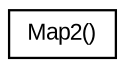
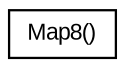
(62, 34) -> (62, 34)
